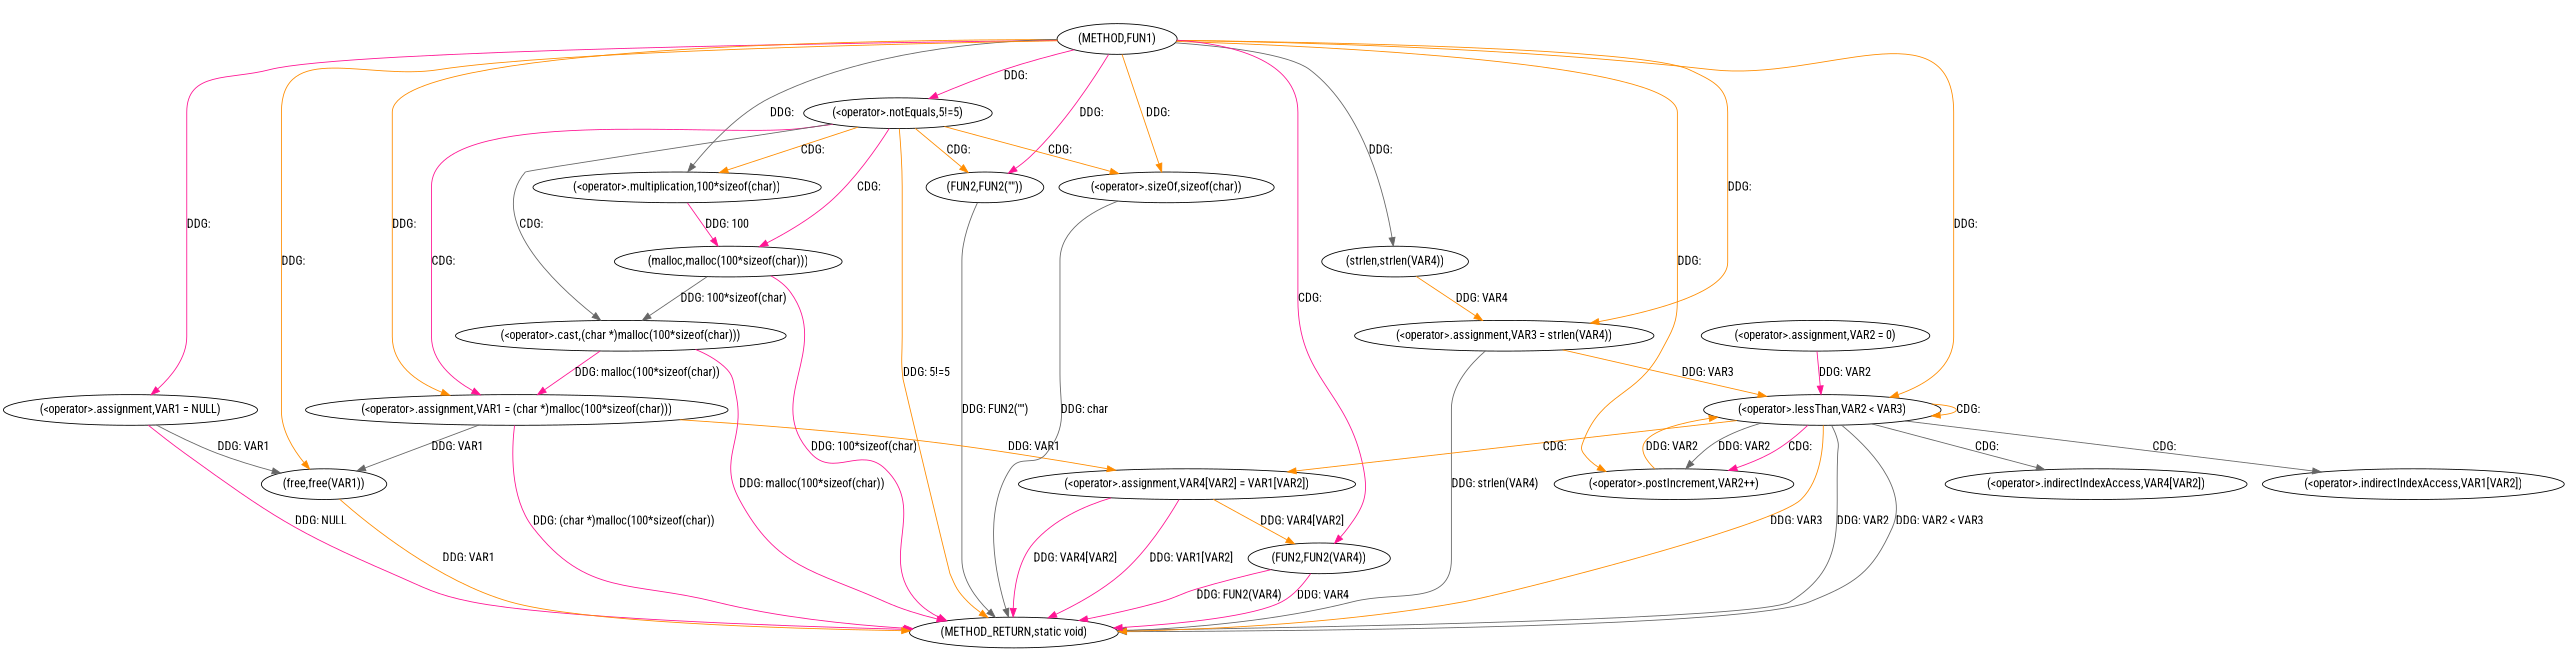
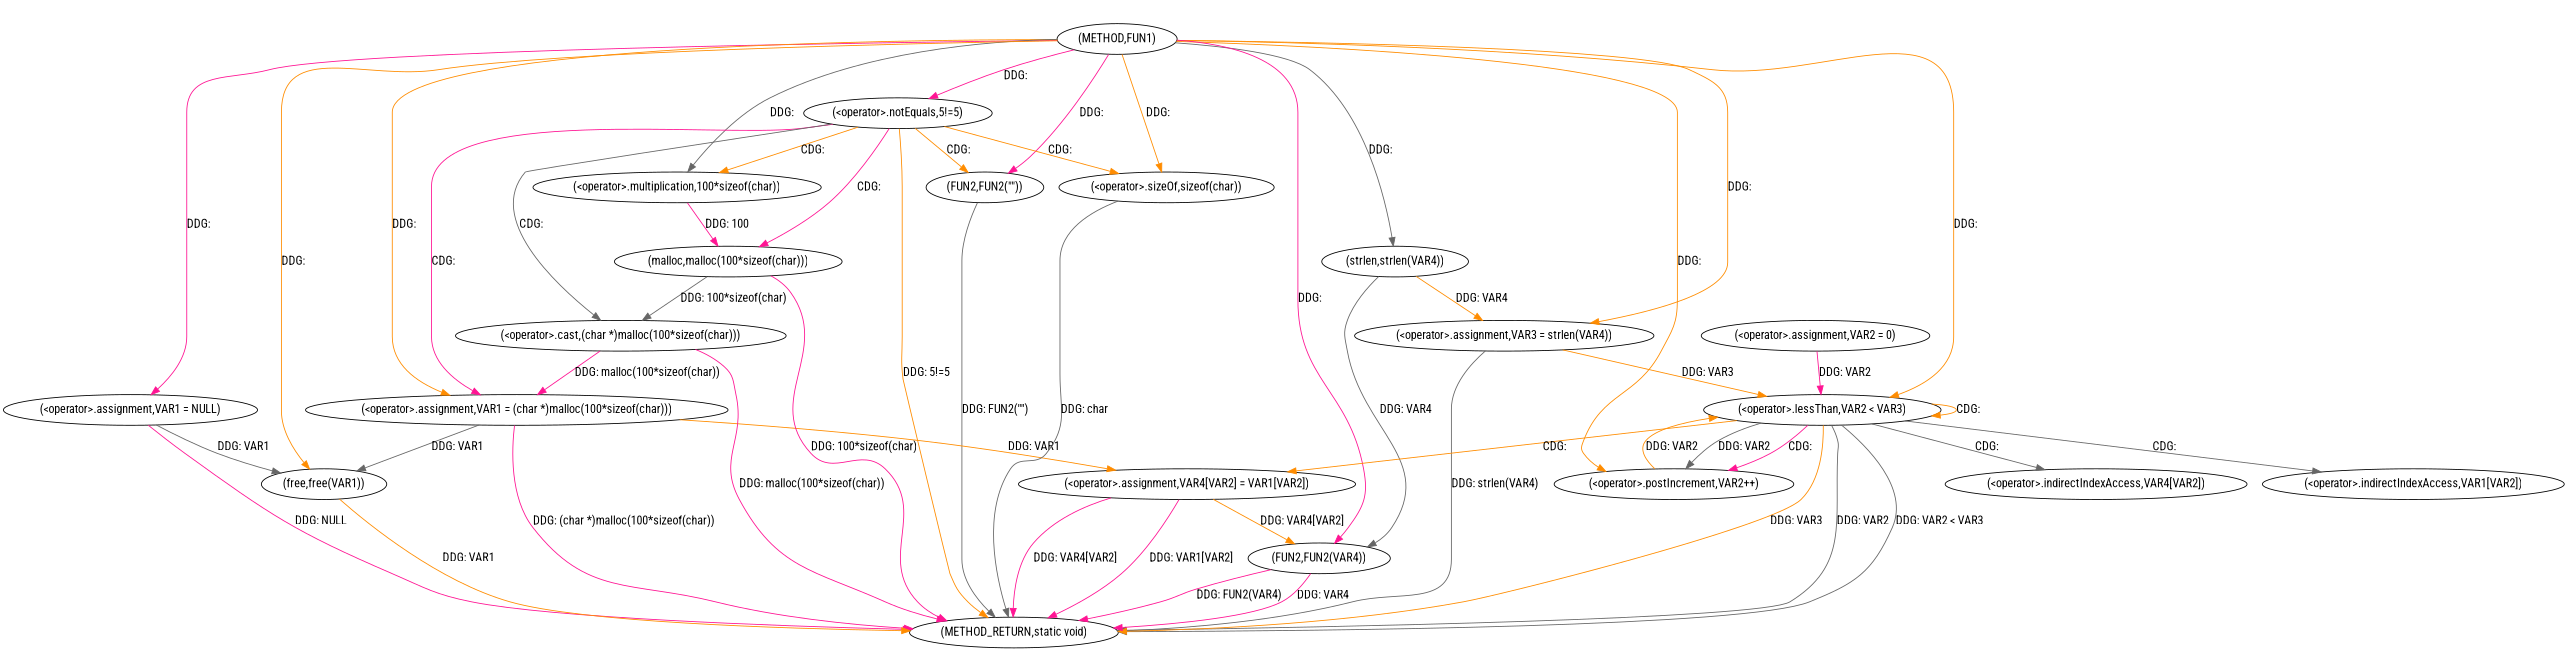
(1311, 299) -> (1311, 299)
none -> (1372, 411)
